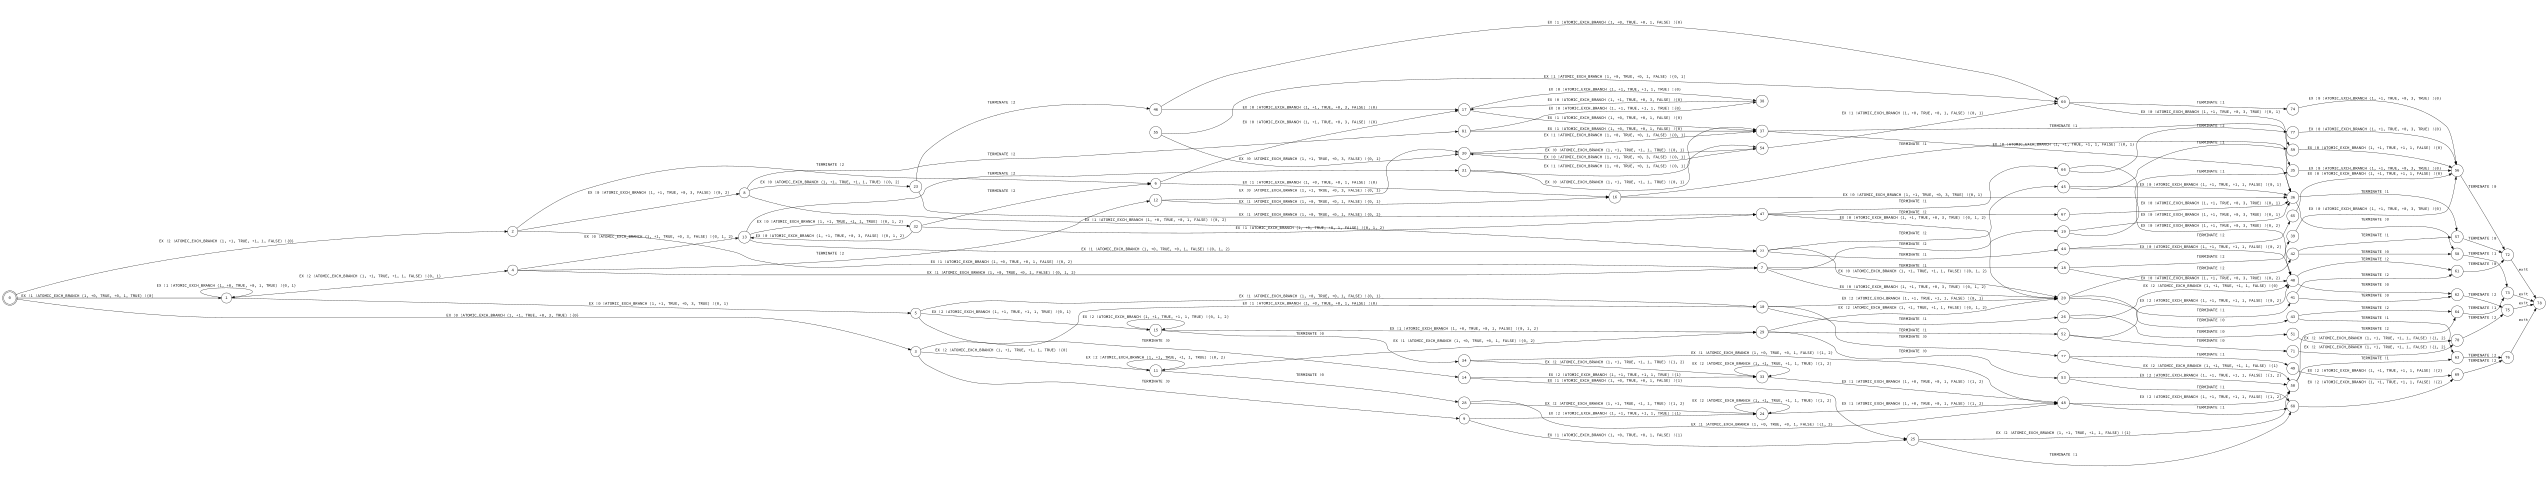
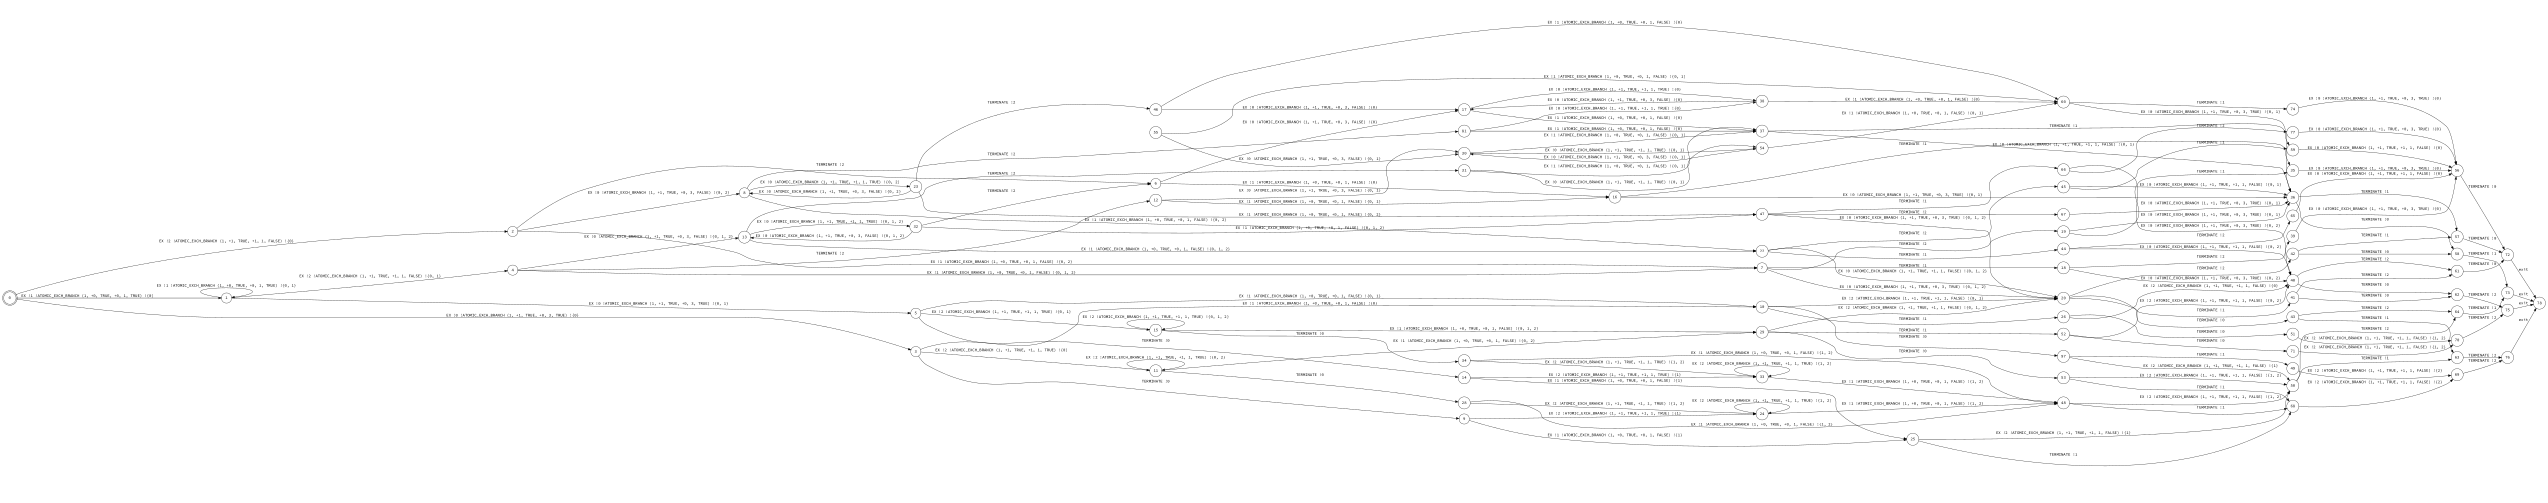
none -> (1911, 102)
none -> (832, 198)
(2063, 356) -> (2063, 356)
